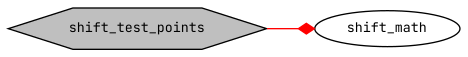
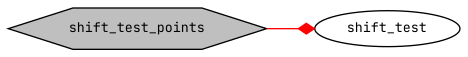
(387, 29) -> (387, 29)
